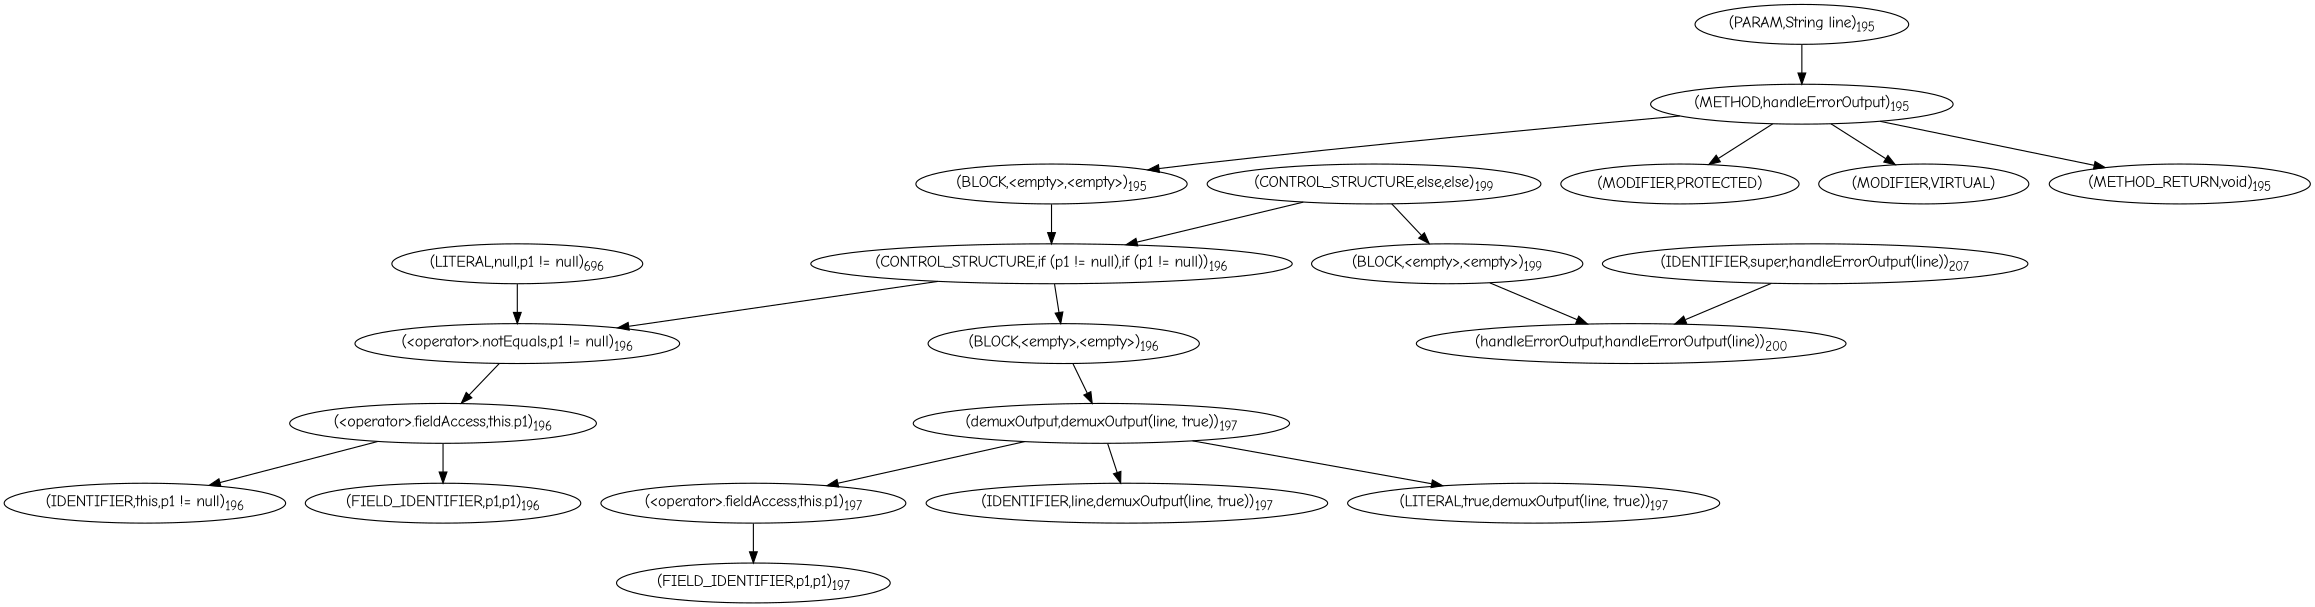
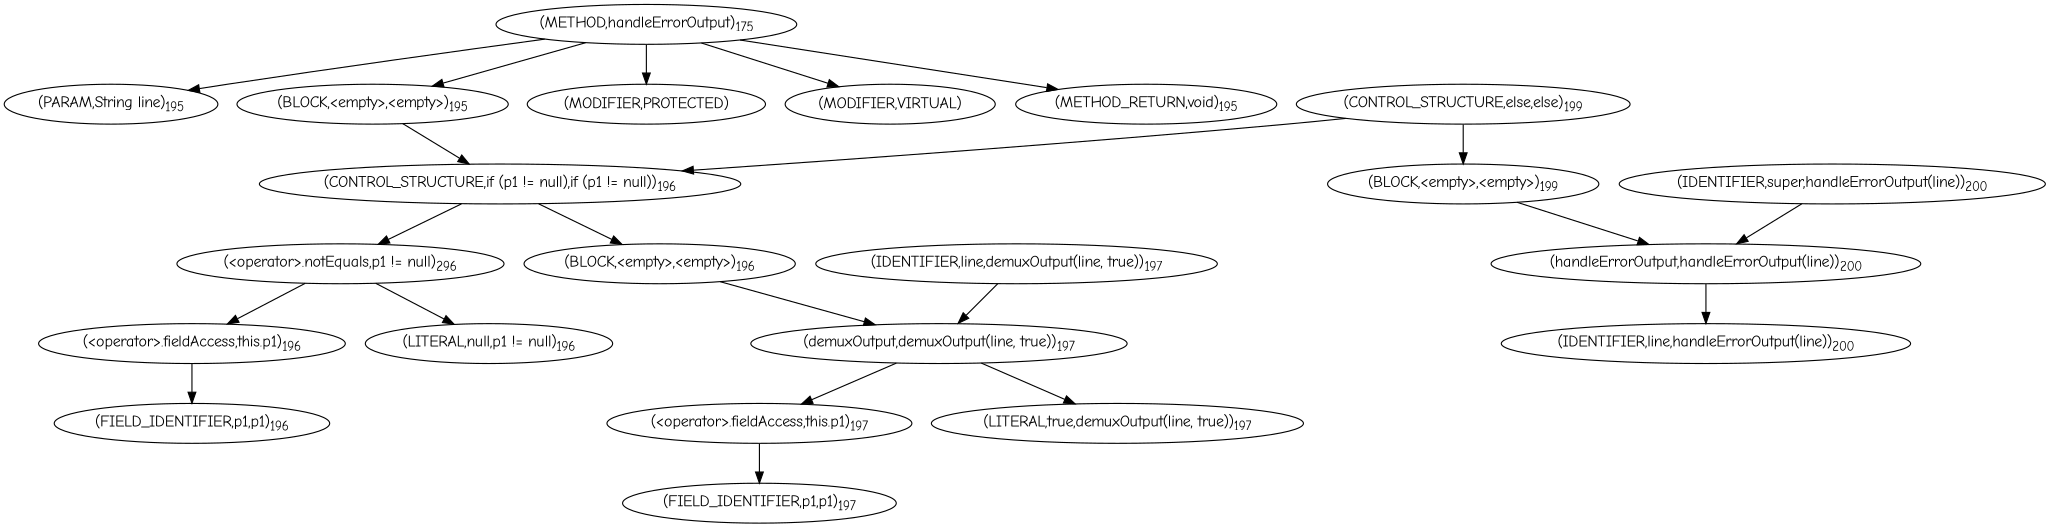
(1802, 59) -> (372, 63)
(1900, 103) -> (744, 23)
(594, 262) -> (566, 342)
(1959, 262) -> (1976, 182)
(517, 298) -> (410, 301)
(624, 342) -> (447, 262)
none -> (1706, 344)
(1112, 458) -> (982, 299)
(145, 503) -> none
